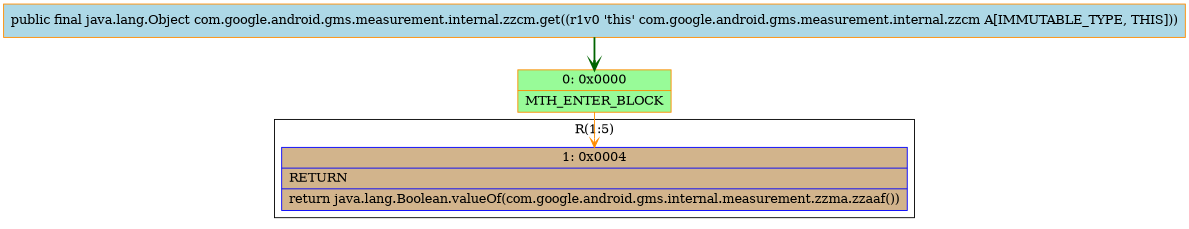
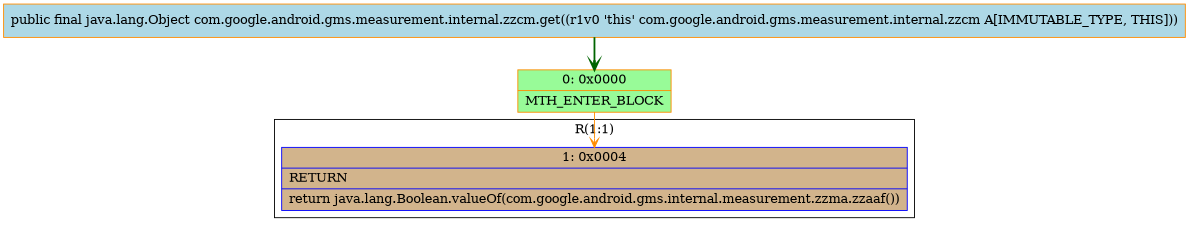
(594, 130) -> (594, 130)
